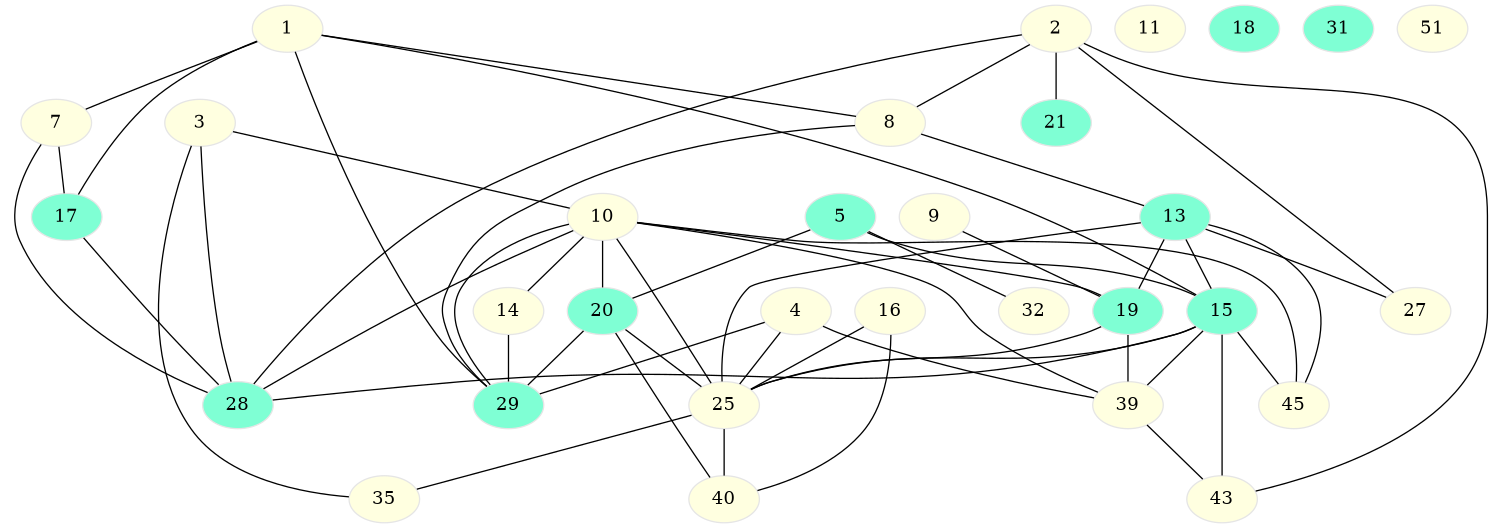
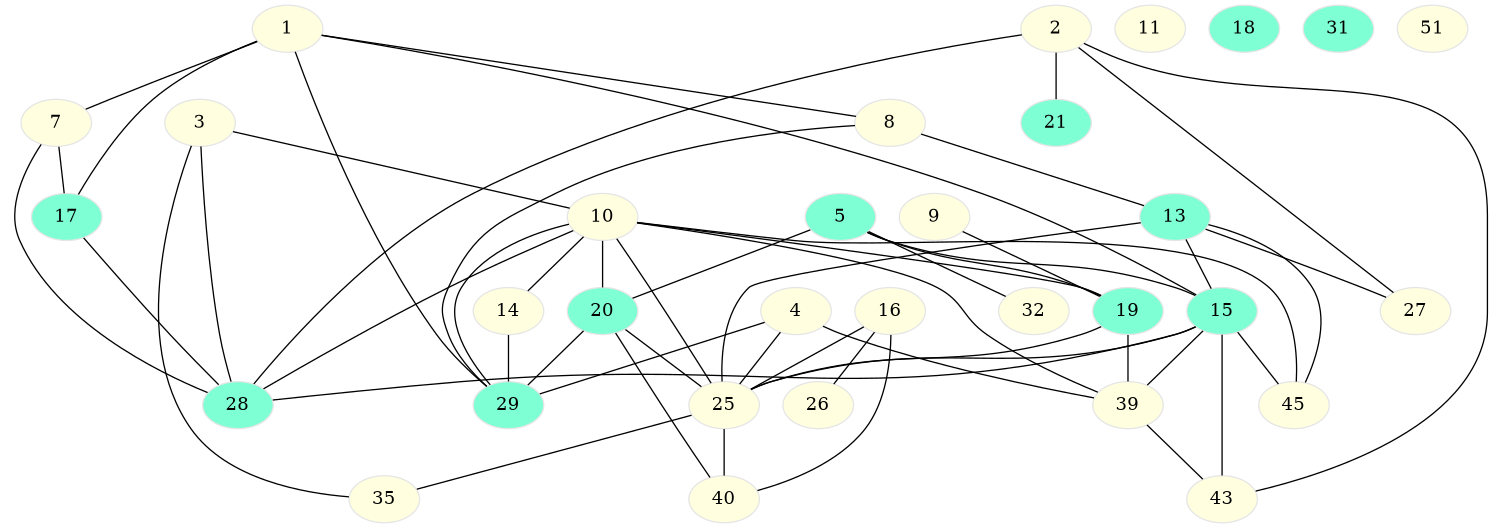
(973, 76) -> none
(1153, 262) -> (984, 264)
none -> (818, 405)
